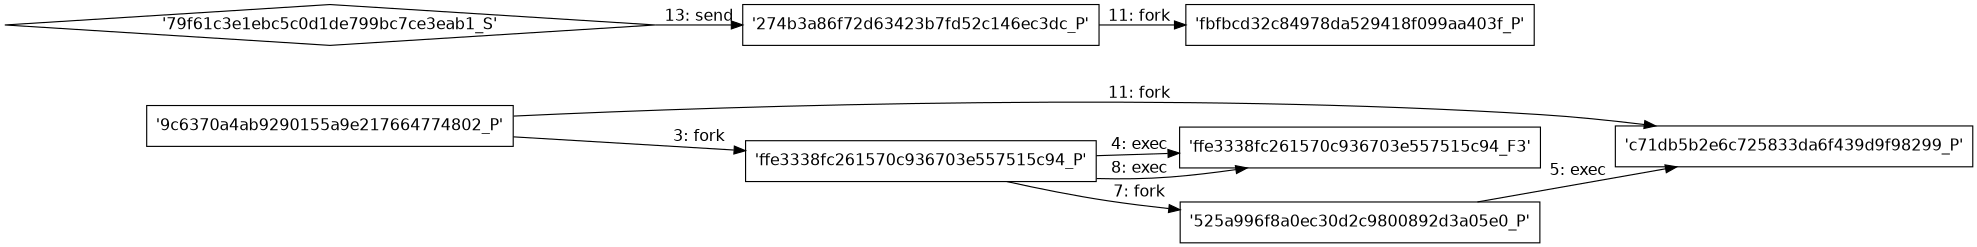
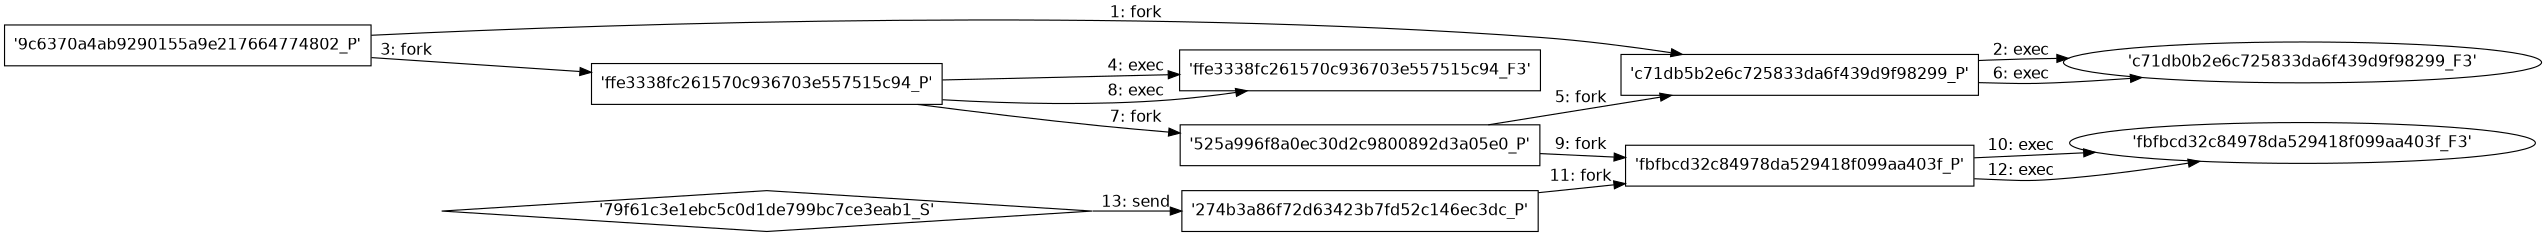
none -> (2302, 62)
(1139, 94) -> (1136, 13)
none -> (2302, 143)
none -> (1577, 155)
(1578, 171) -> (1581, 98)
